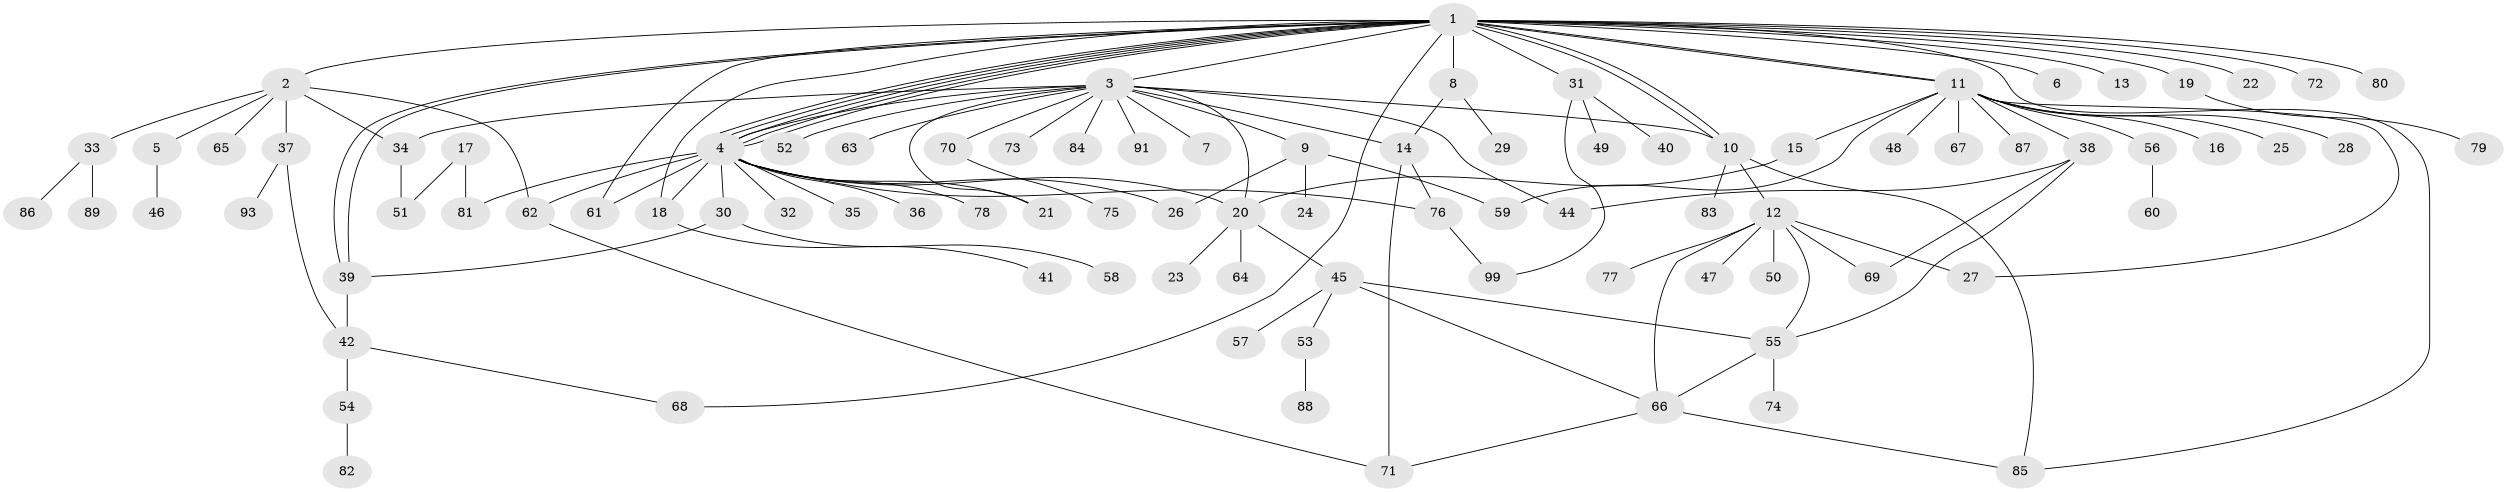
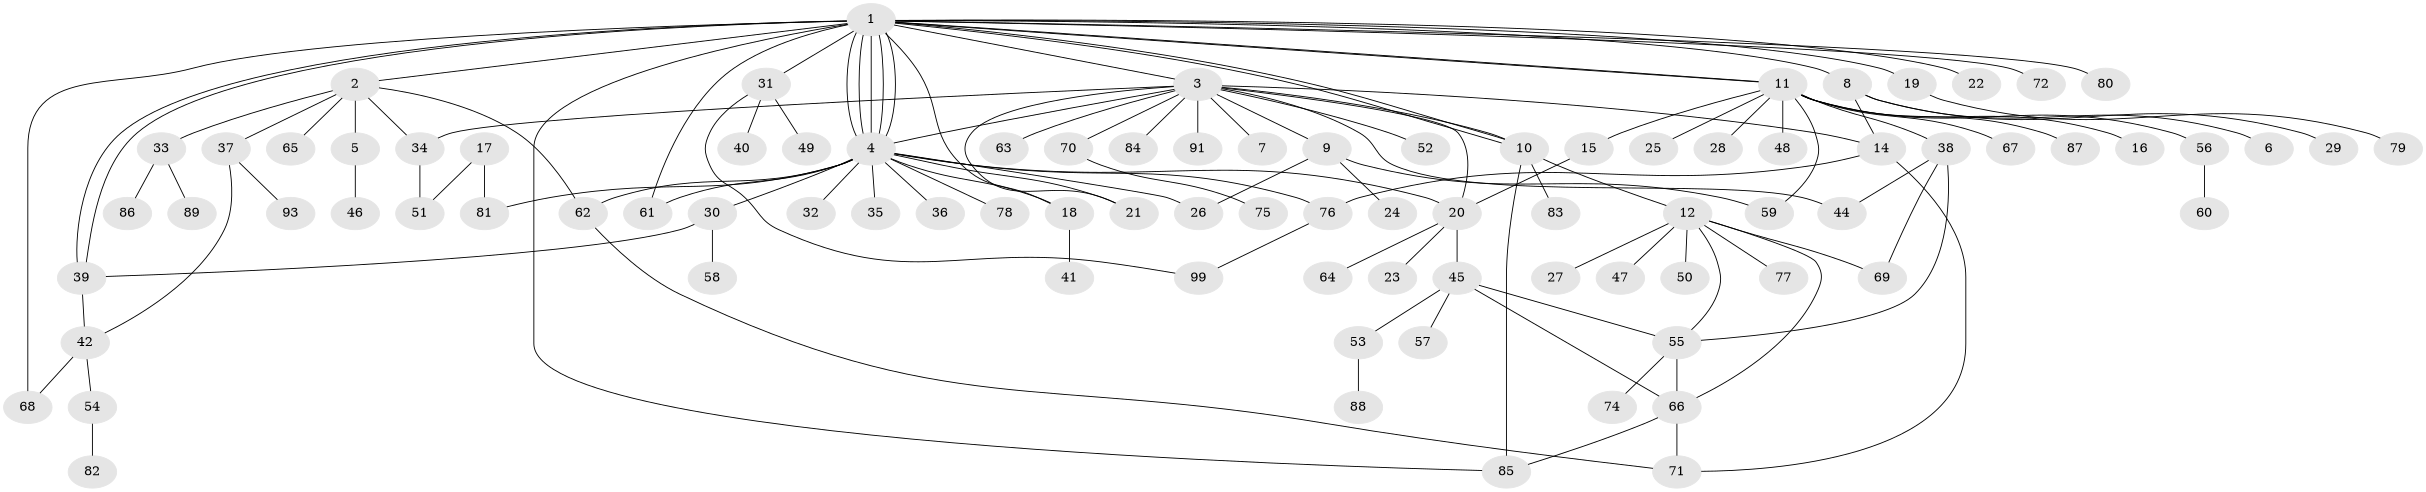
(1787, 40) -> (2058, 117)
(2122, 84) -> none
(1013, 149) -> none
(2395, 166) -> none
